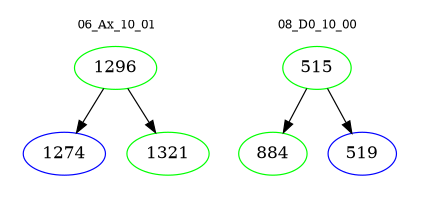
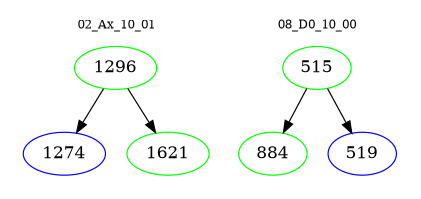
(117, 26) -> (117, 26)
(168, 154) -> (168, 154)
